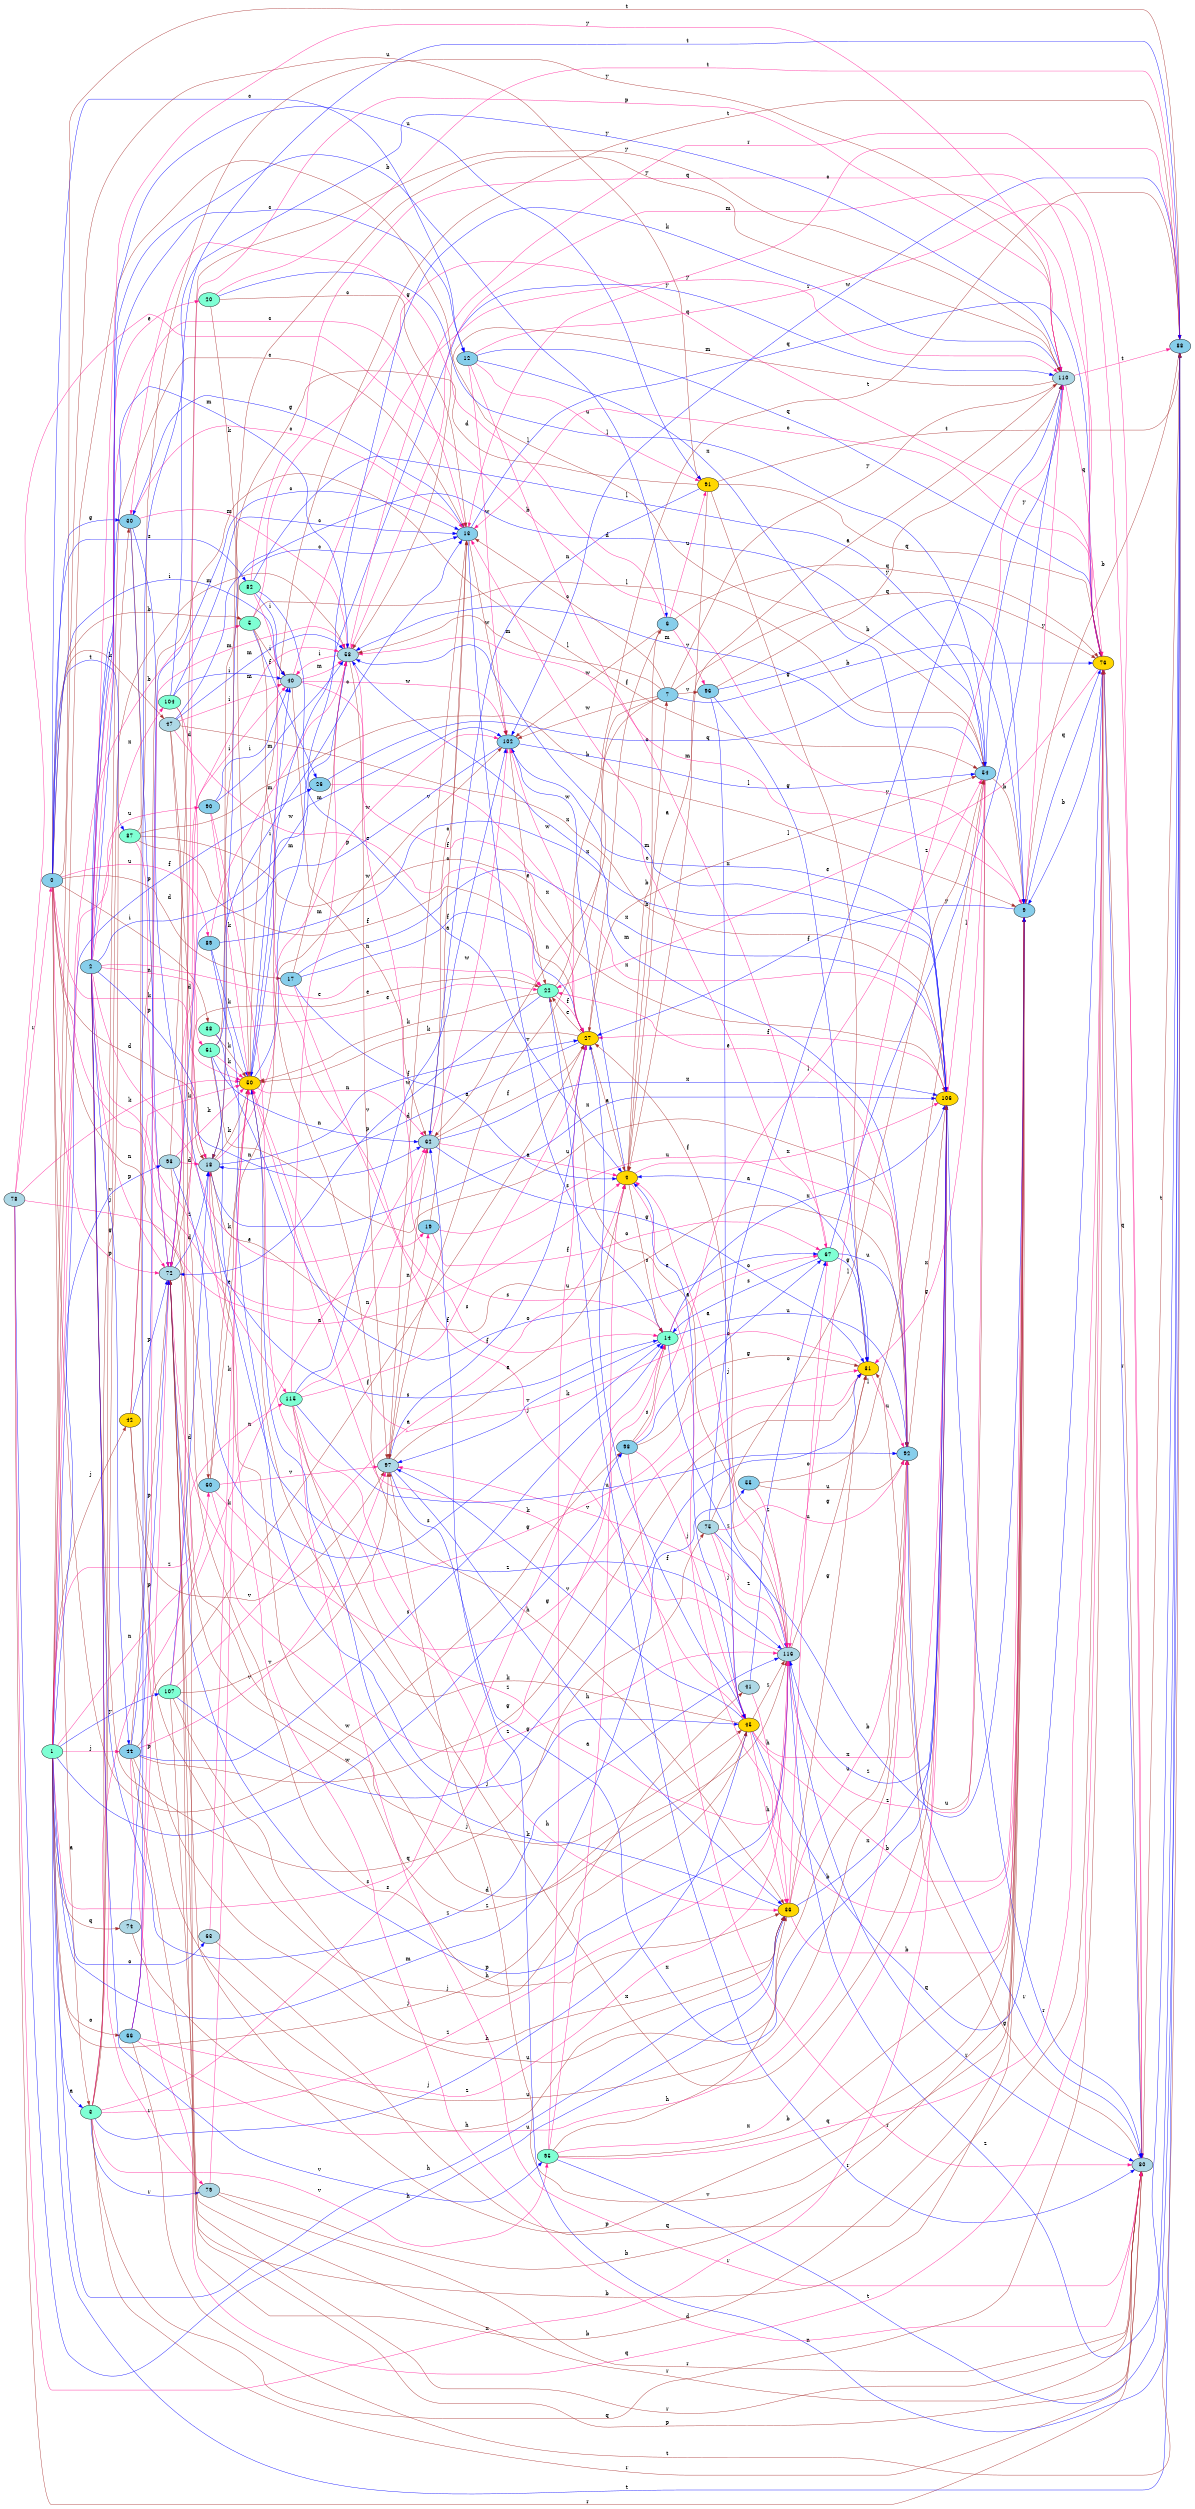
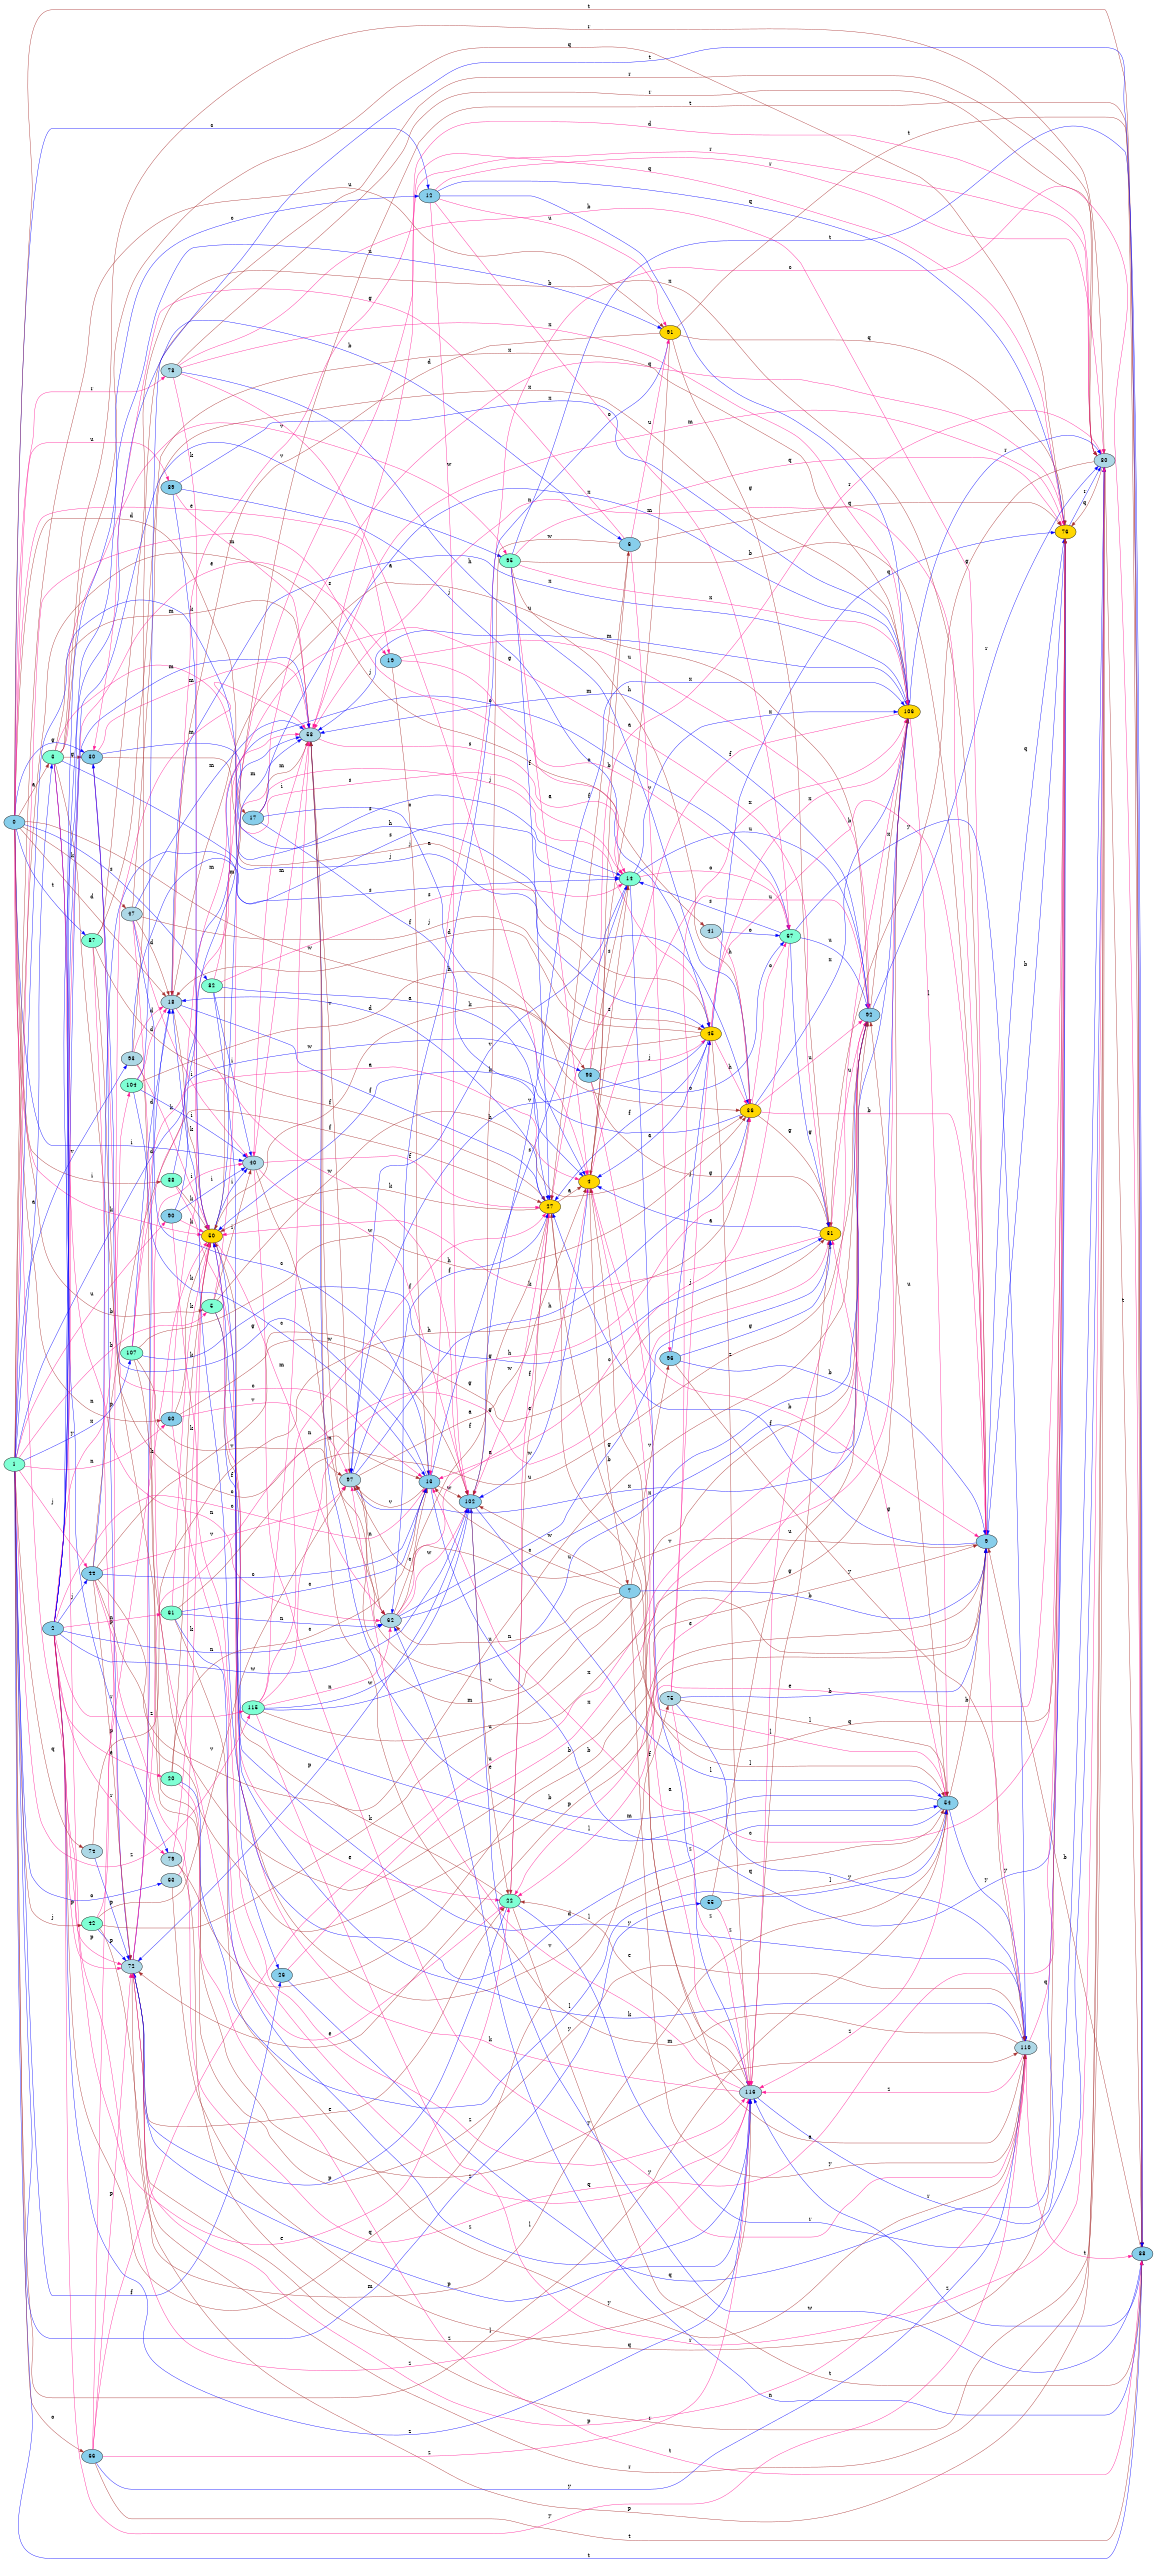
(33, 1042) -> (32, 446)
(130, 1420) -> (92, 1924)
(940, 1540) -> (833, 1298)
(559, 1599) -> (534, 866)
